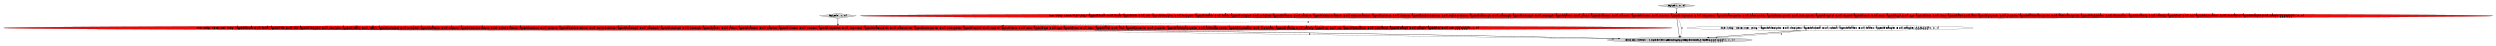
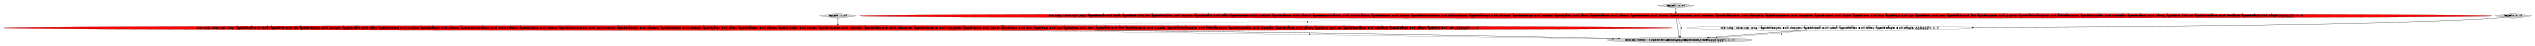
none -> (2513, 16)
